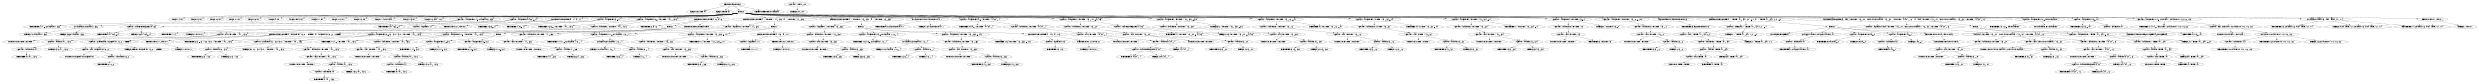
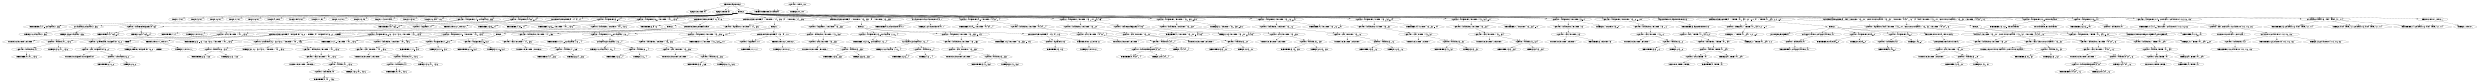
(274, 19) -> (274, 19)
none -> (130, 64)
